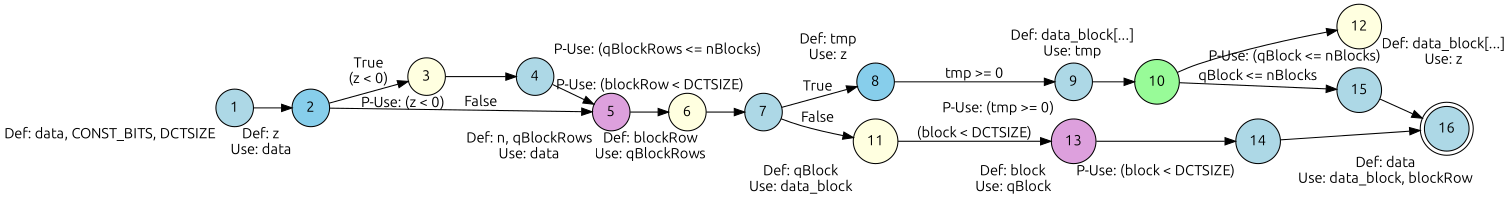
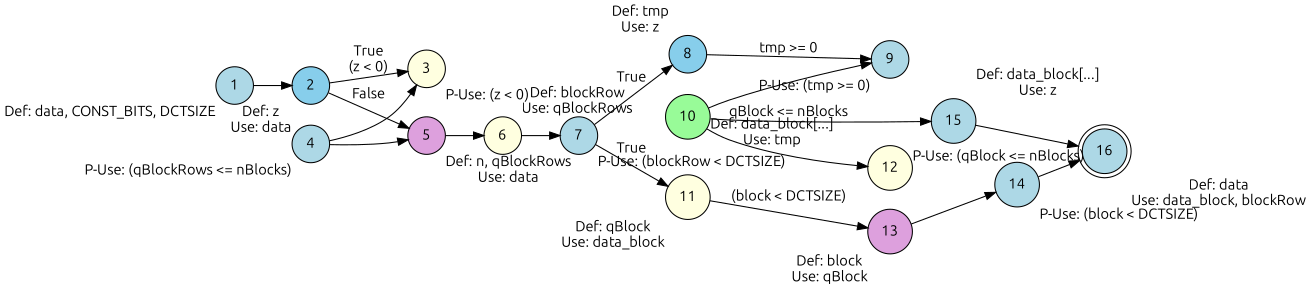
(476, 77) -> (375, 125)
(1108, 82) -> (784, 84)
(818, 118) -> (632, 149)
